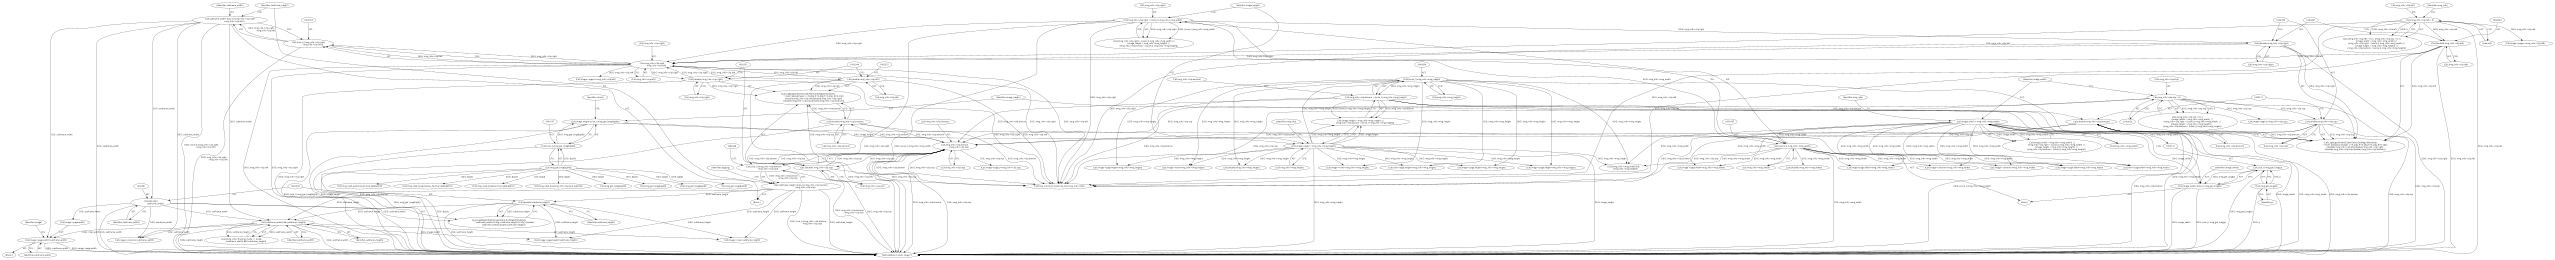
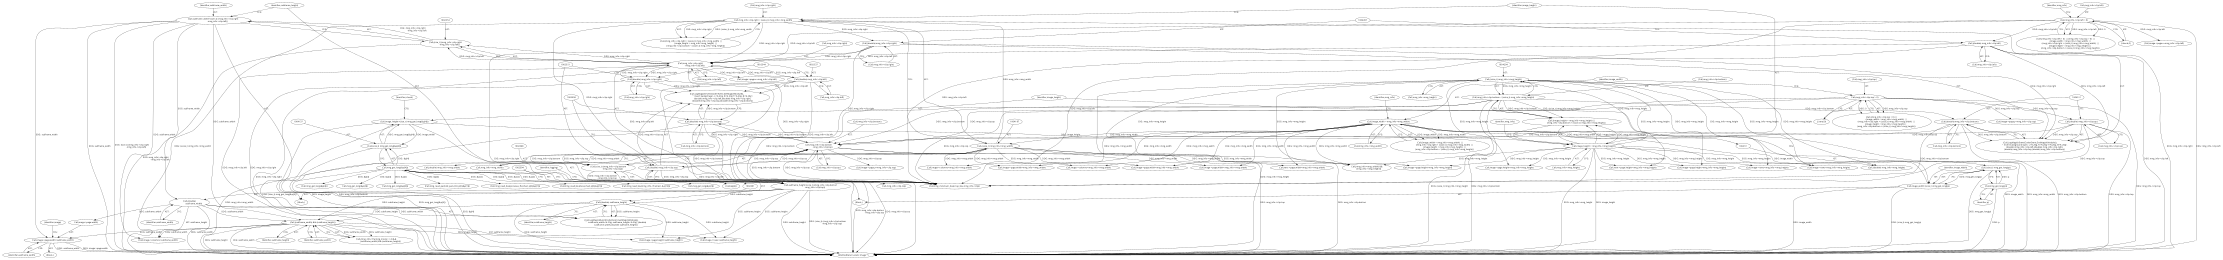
(2281, 20) -> none
(2497, 20) -> none
none -> (571, 97)
(590, 135) -> (426, 135)
none -> (731, 186)
(232, 193) -> (633, 182)
(161, 223) -> (196, 223)
(91, 232) -> (151, 232)
